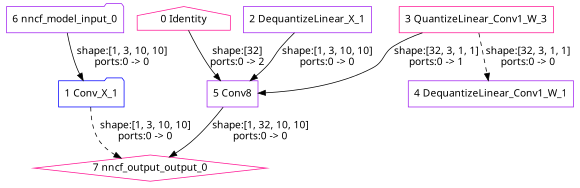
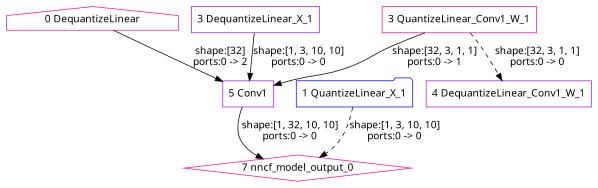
(65, 20) -> none
(184, 20) -> (93, 20)
(307, 20) -> (256, 20)
(476, 20) -> (459, 20)
(91, 94) -> (355, 94)
(233, 94) -> (248, 94)
(150, 168) -> (298, 168)
